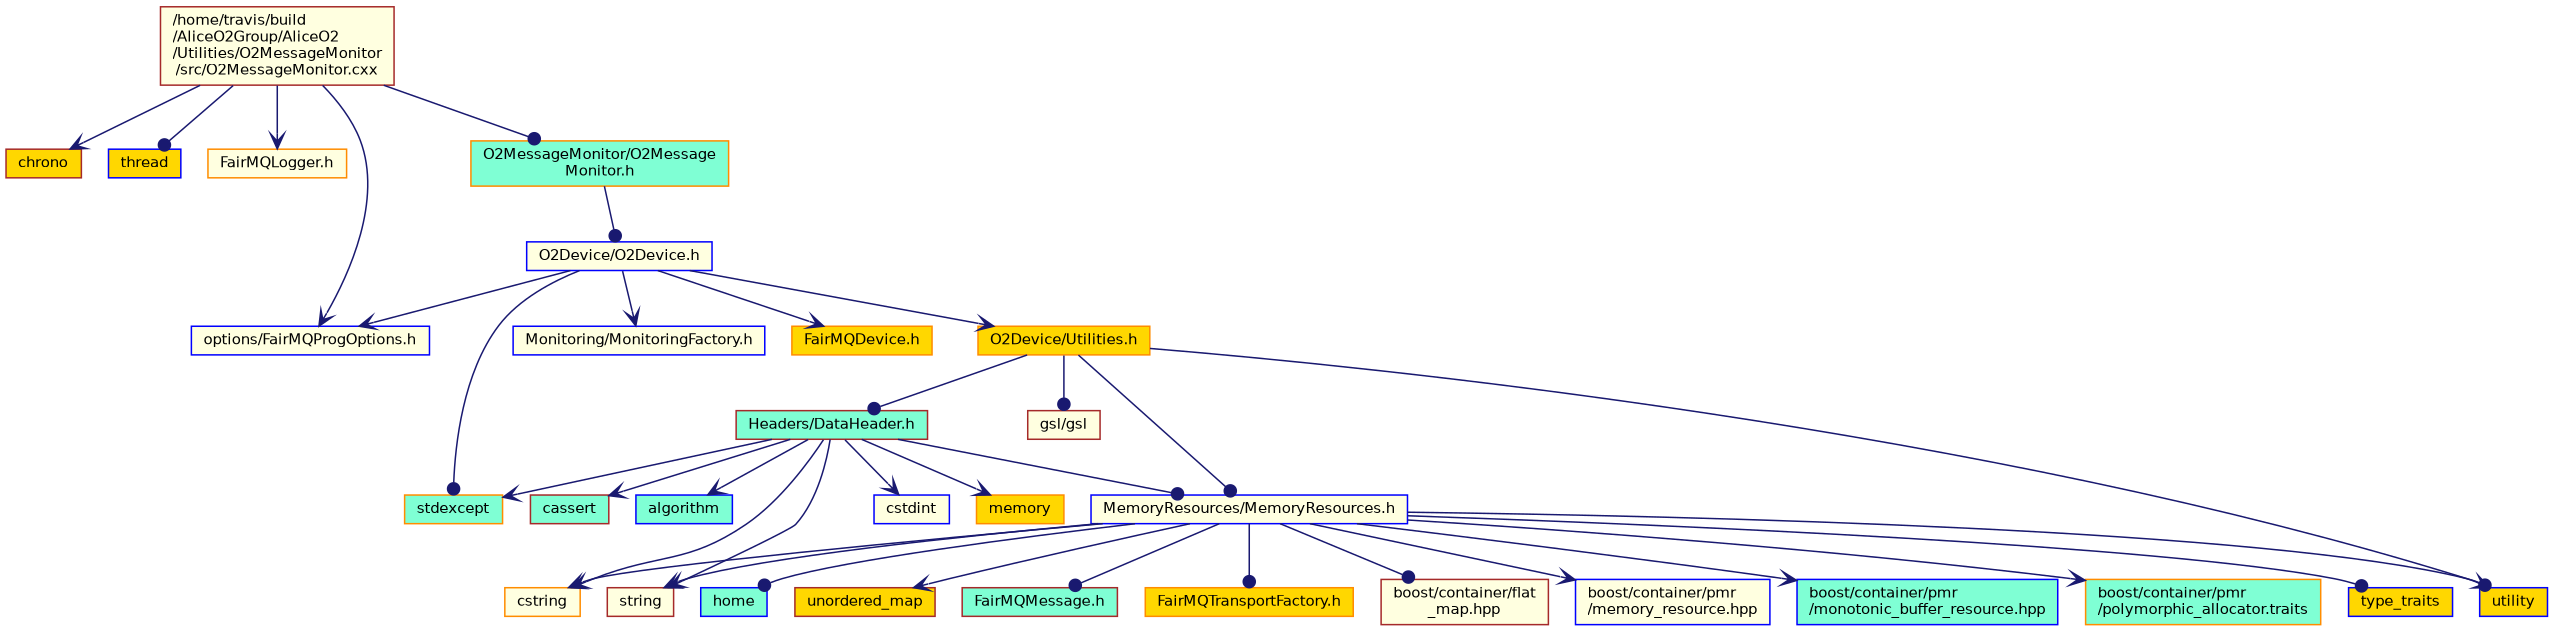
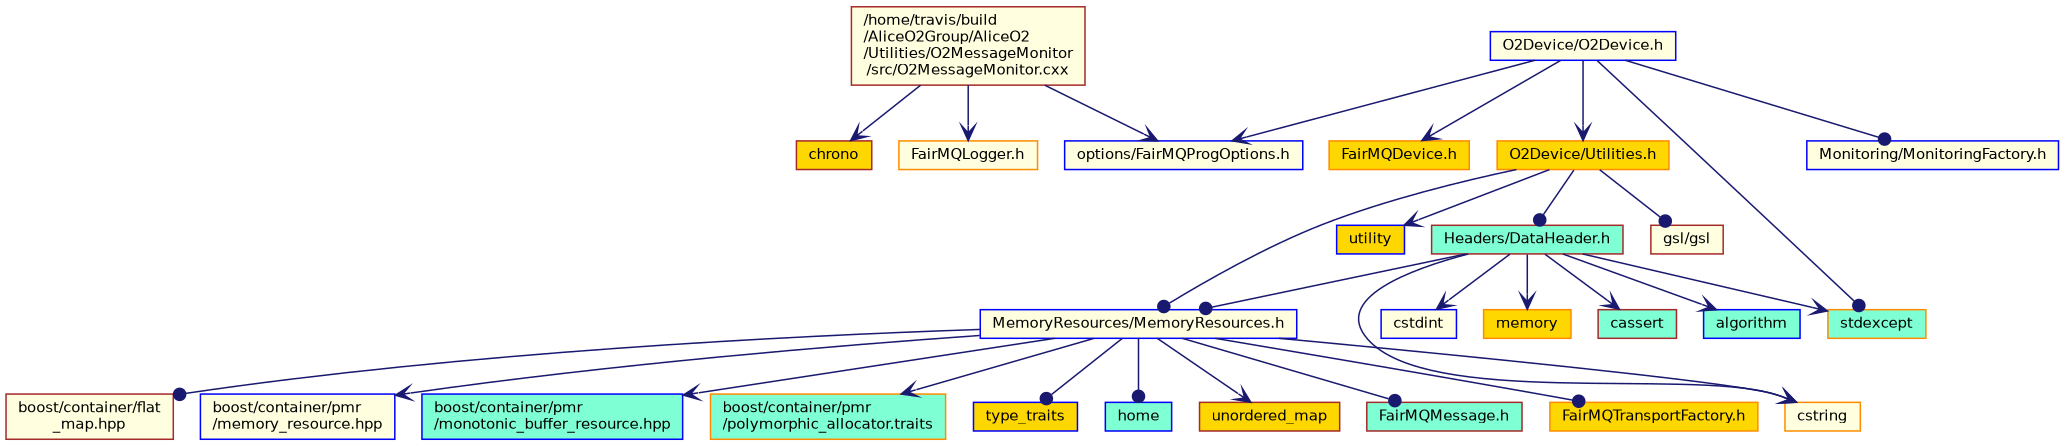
(145, 164) -> none
(600, 164) -> none
(627, 291) -> (1752, 99)
(1945, 527) -> none
(640, 602) -> none
